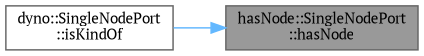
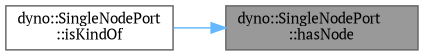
(322, 28) -> (322, 28)
